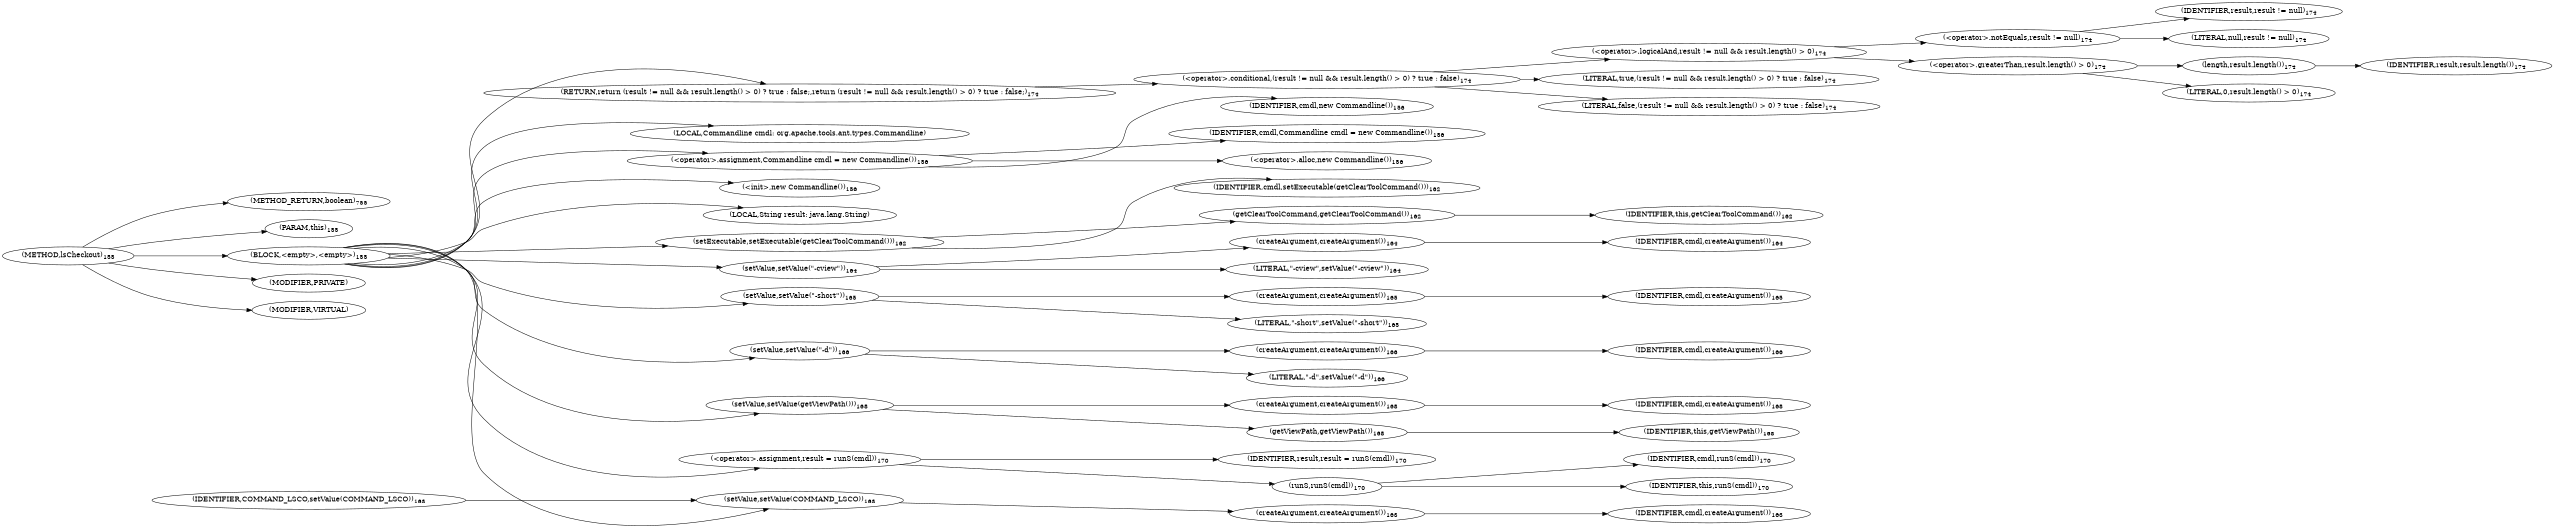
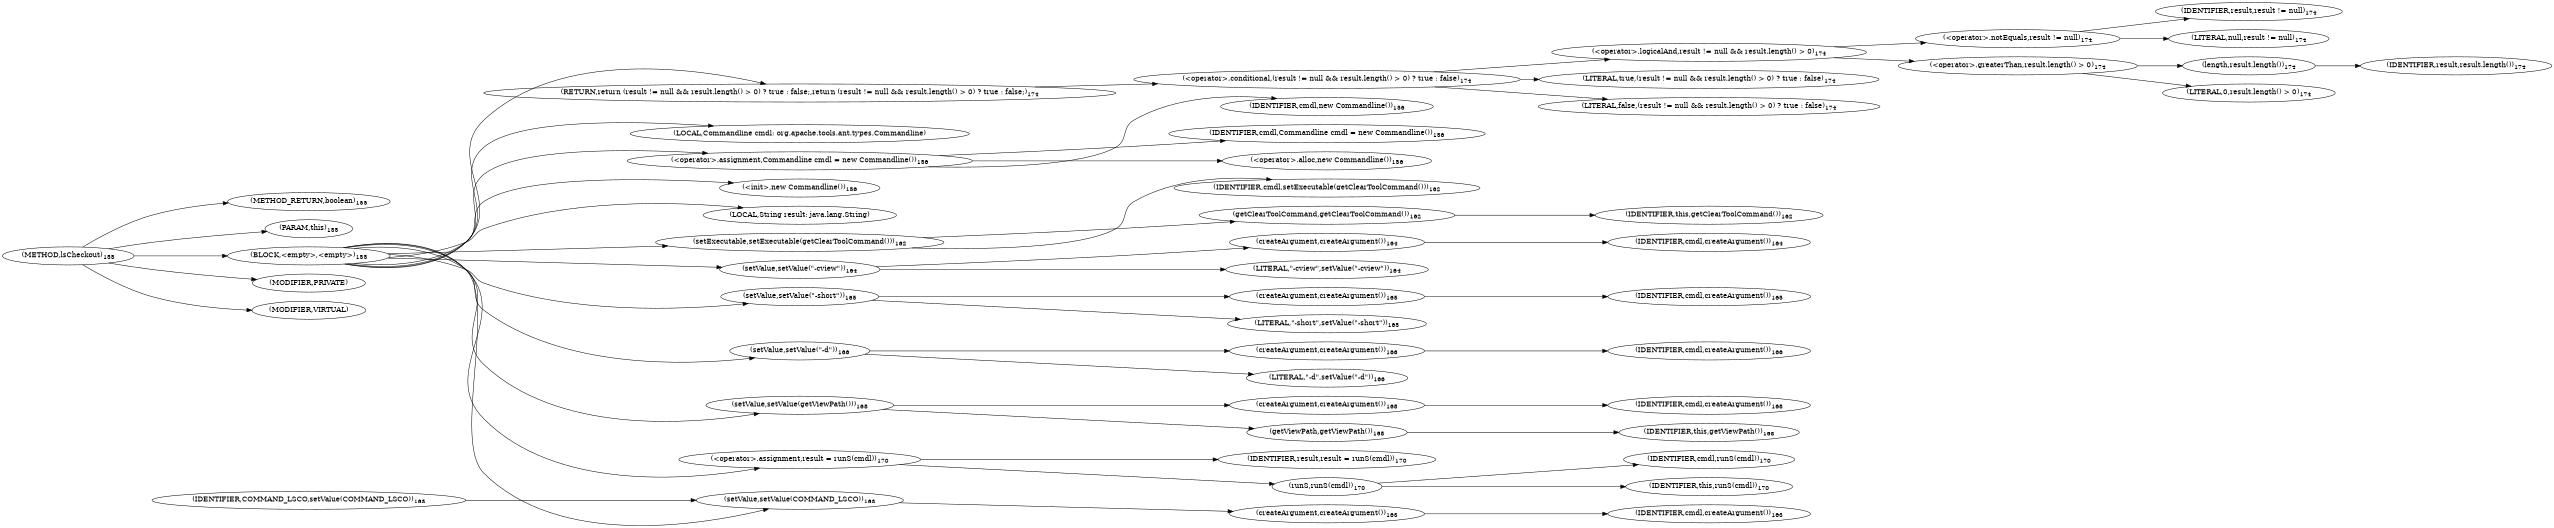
(362, 201) -> (362, 201)
